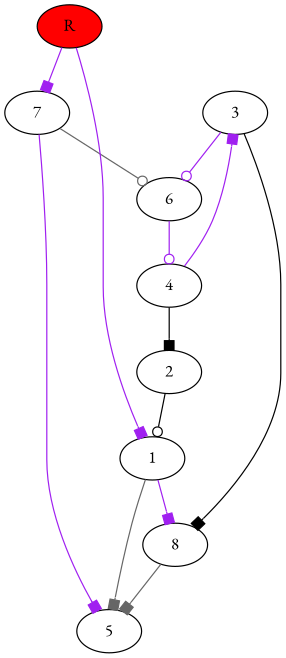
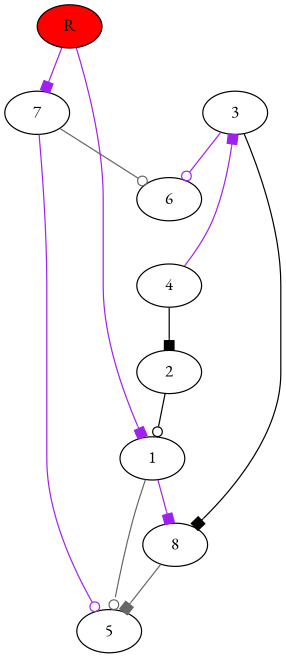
(169, 238) -> none
(47, 373) -> (47, 373)
(128, 538) -> (128, 538)
